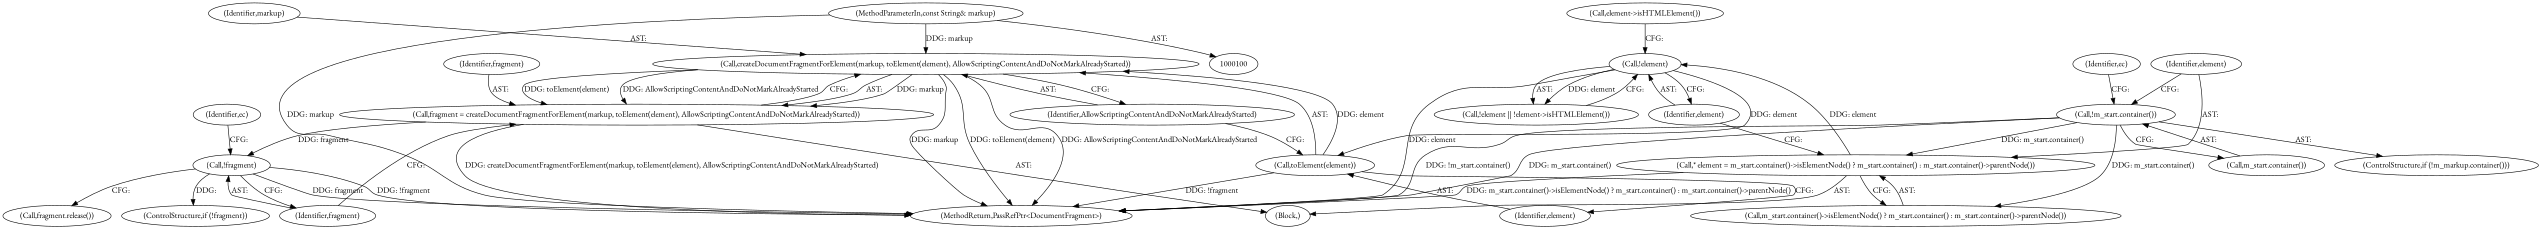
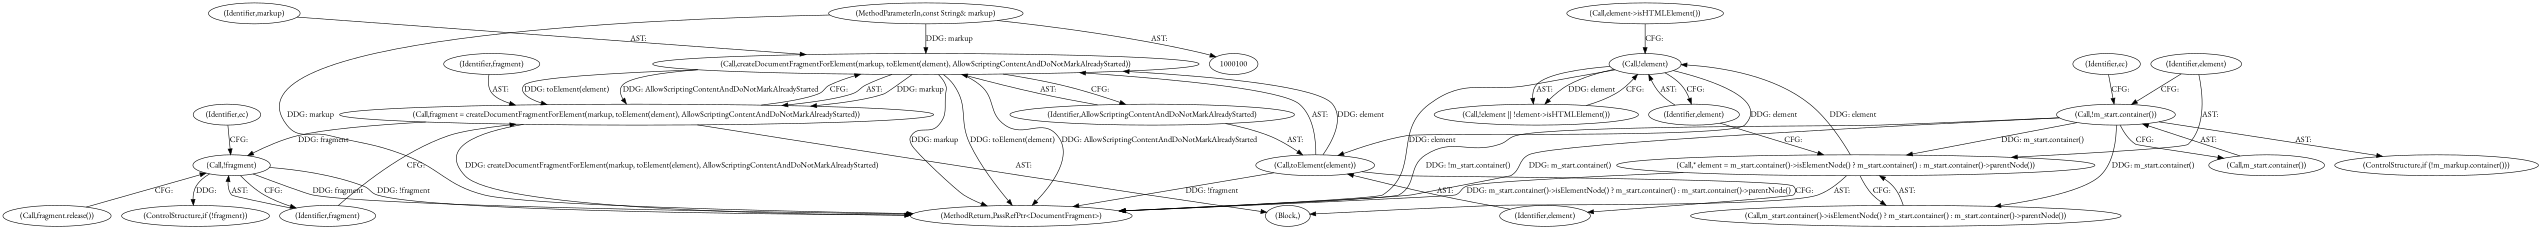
(1296, 140) -> (1296, 140)
(134, 180) -> (143, 191)
